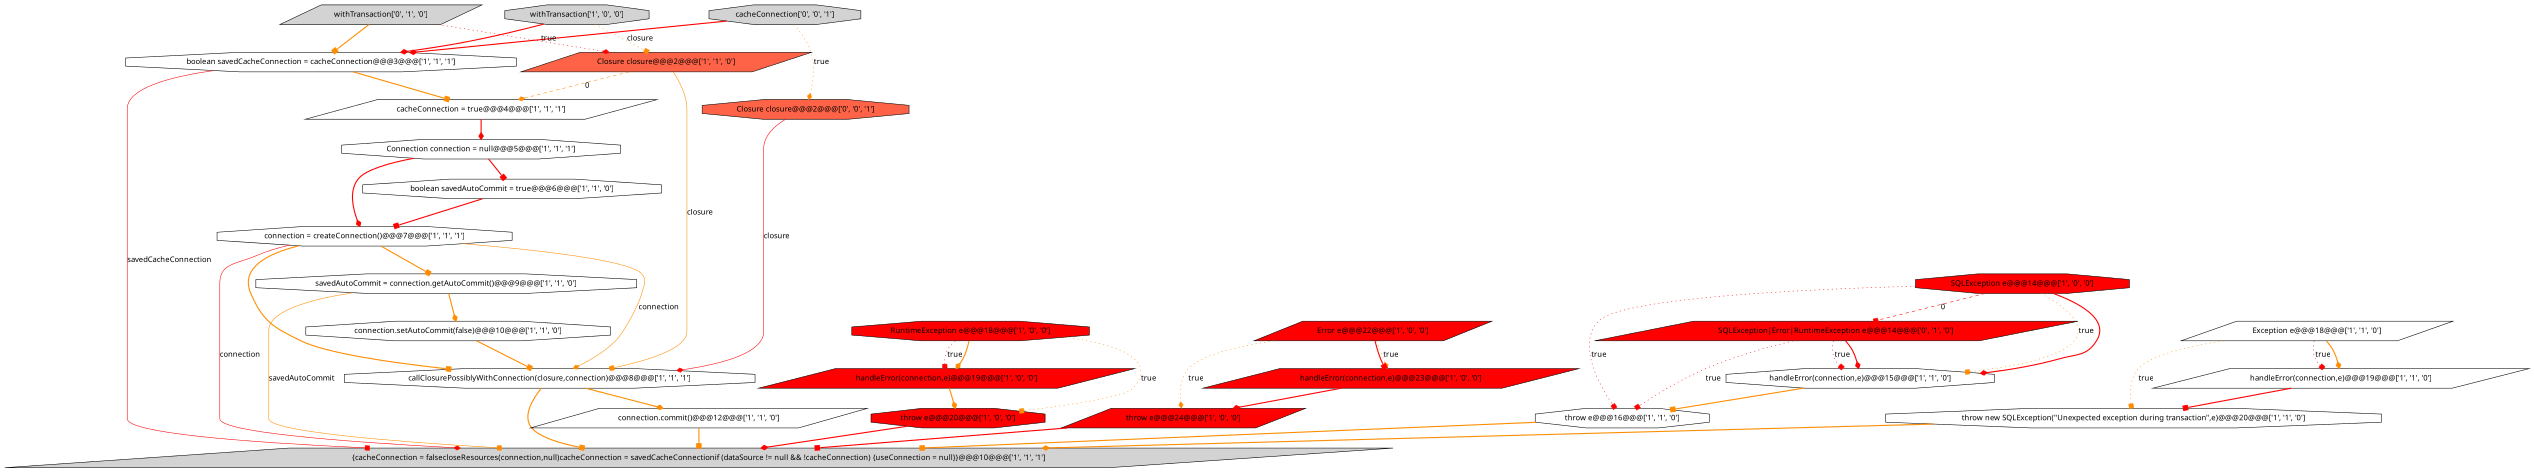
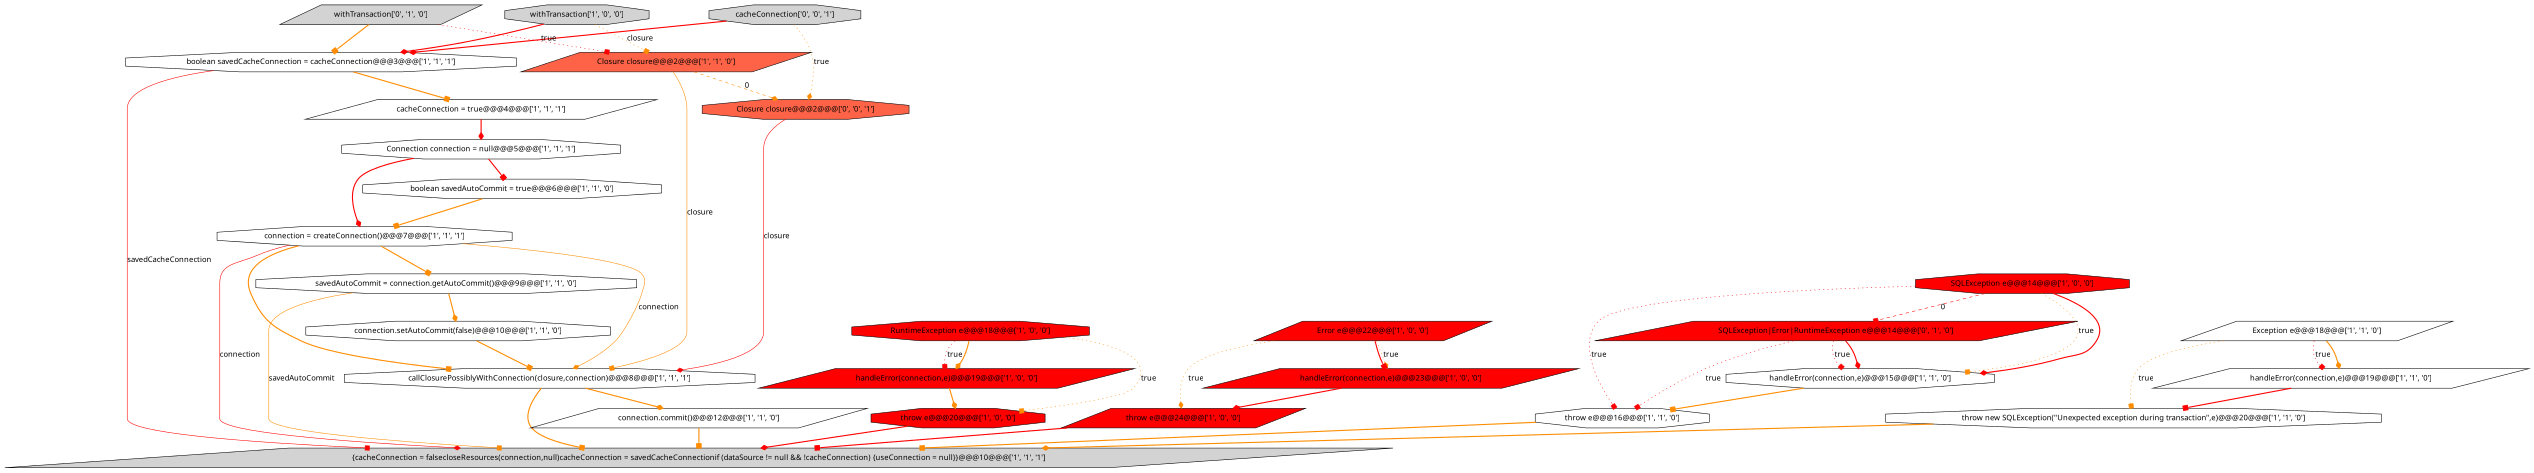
(521, 38) -> (521, 38)
(577, 85) -> (733, 85)
(441, 212) -> (441, 212)
